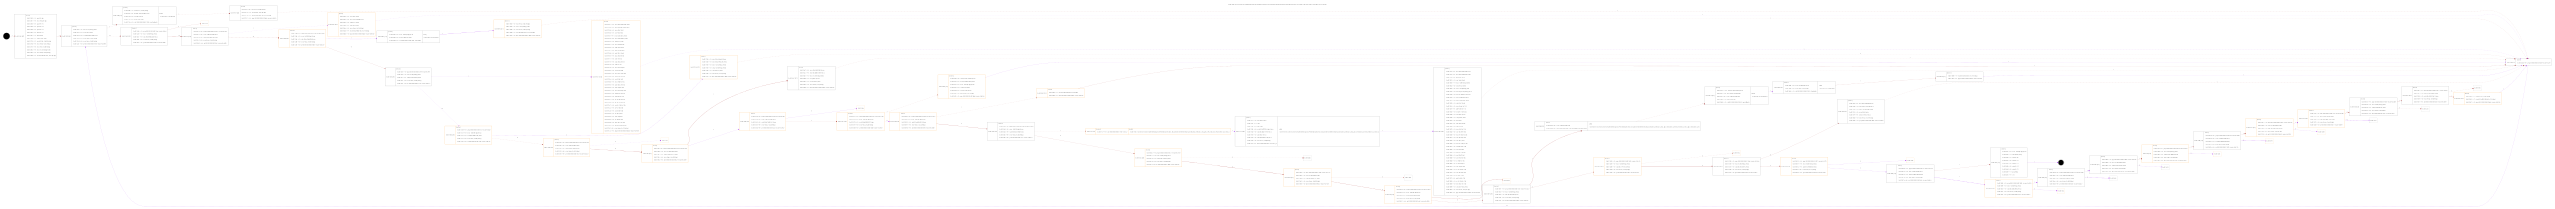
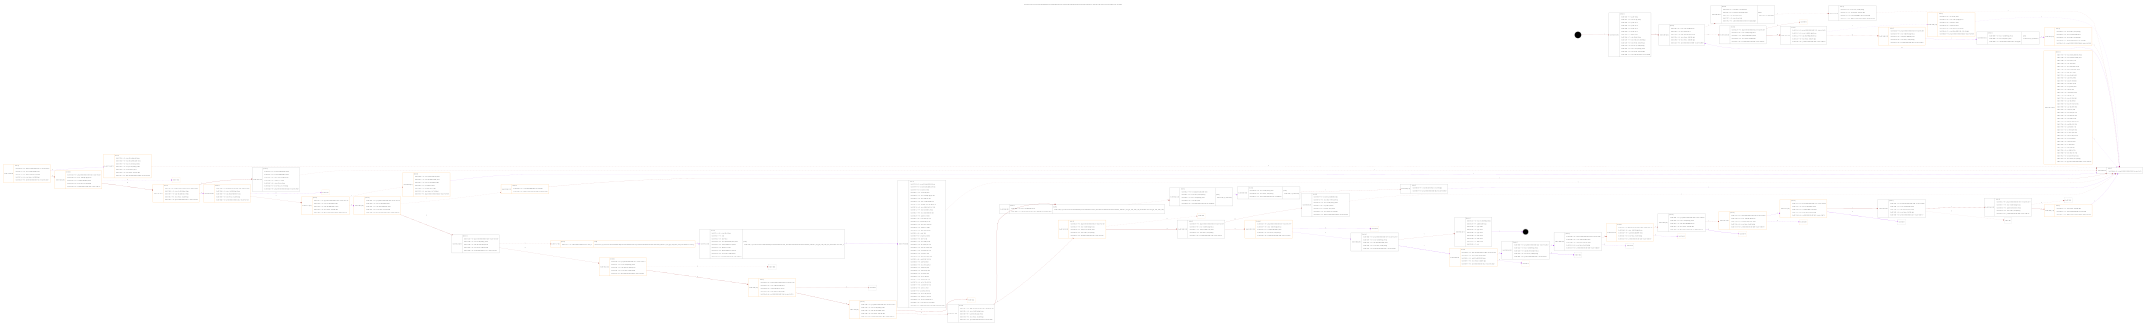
(408, 77) -> none
